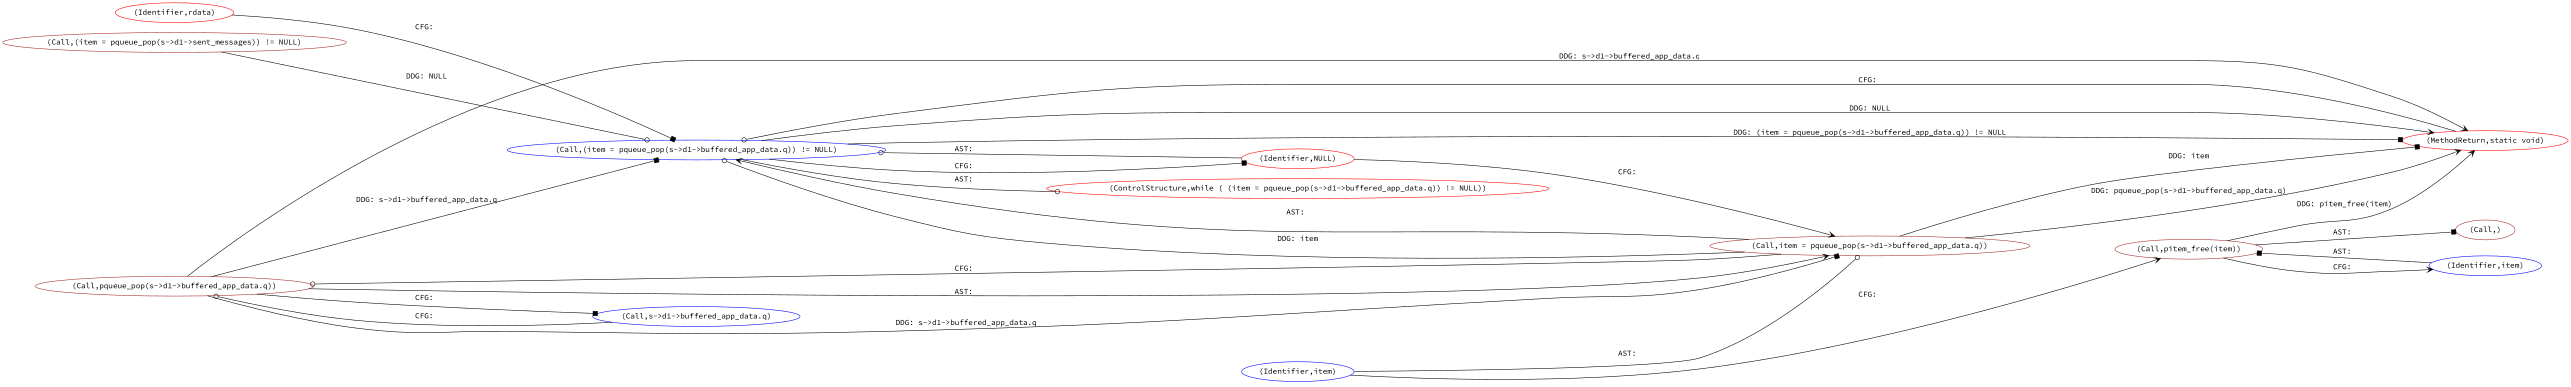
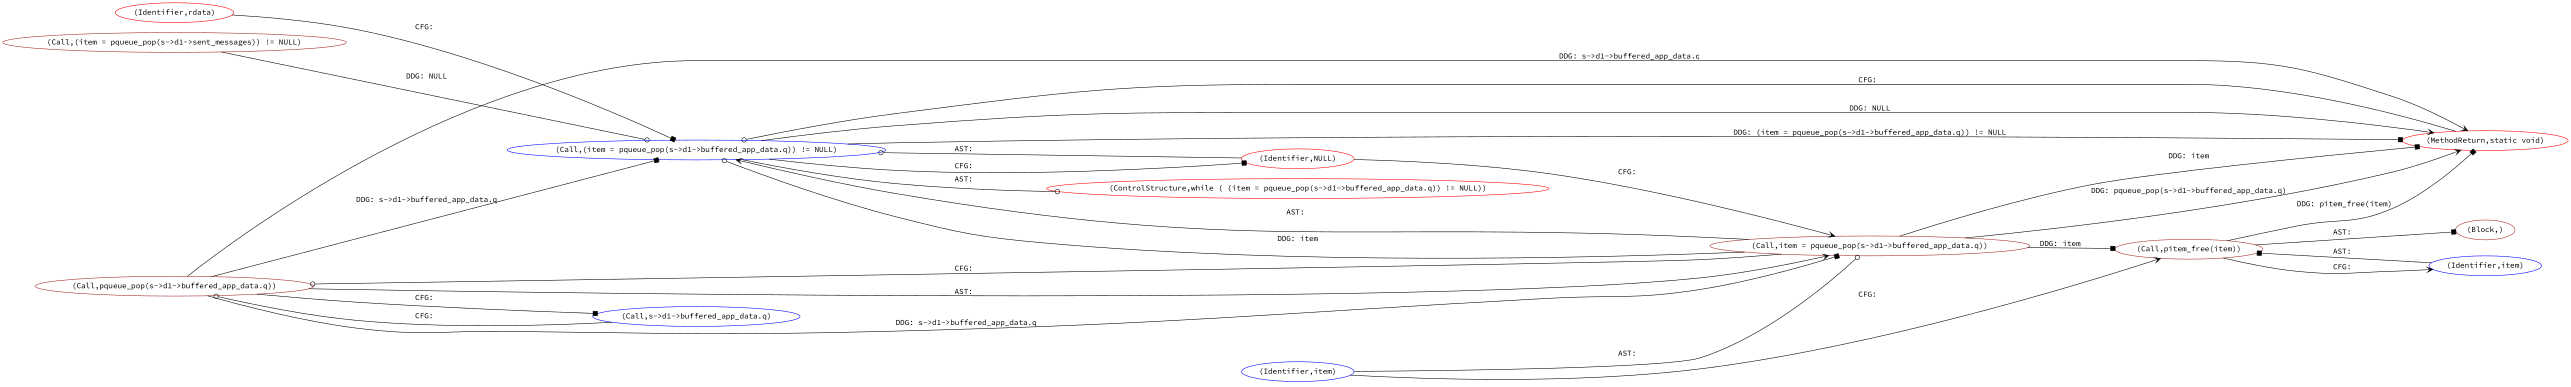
(2357, 219) -> (2357, 219)
(2485, 230) -> (2485, 230)
none -> (2069, 248)
